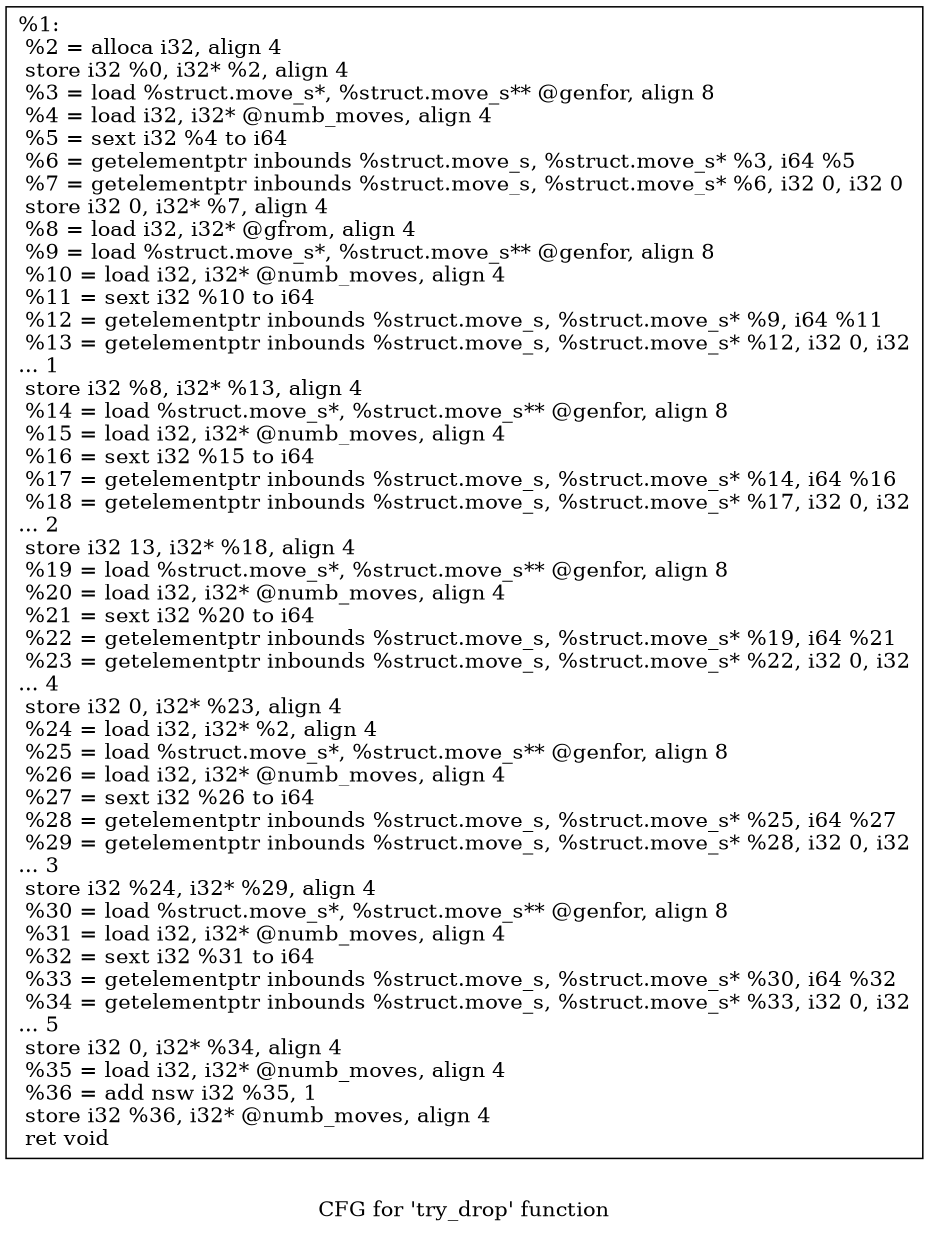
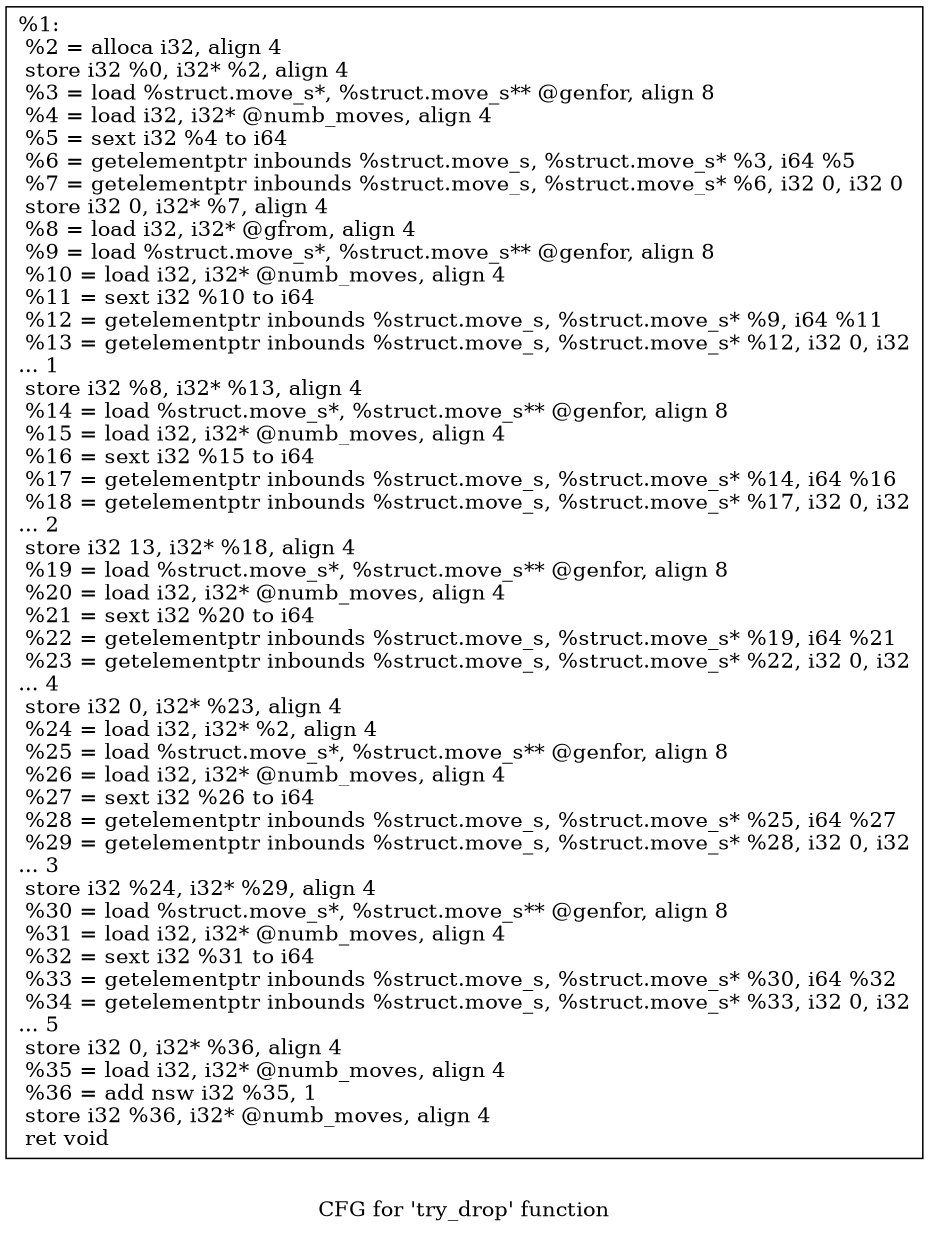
(180, 1048) -> (180, 1048)
